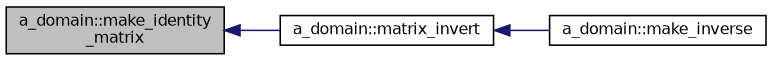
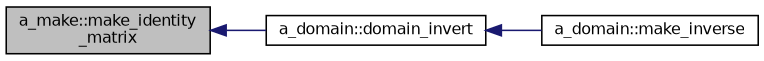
(115, 30) -> (108, 30)
(387, 30) -> (376, 30)
